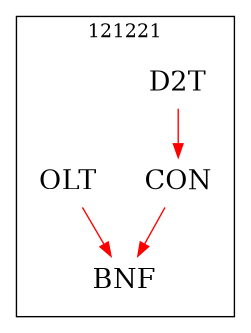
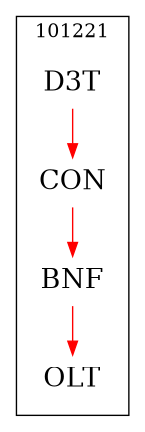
(125, 32) -> (73, 32)
(178, 84) -> (73, 84)
(93, 226) -> (73, 324)
